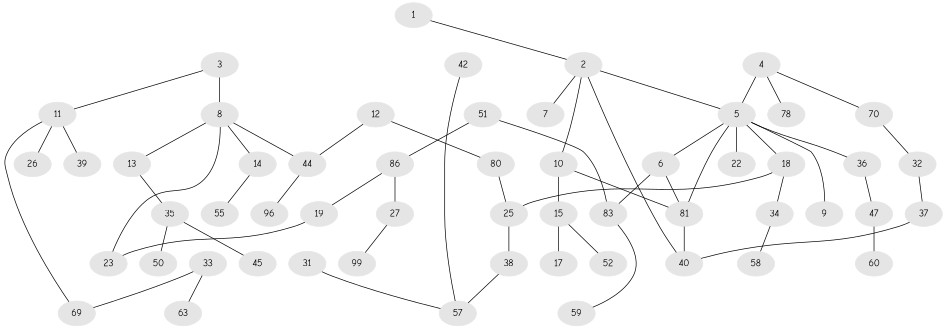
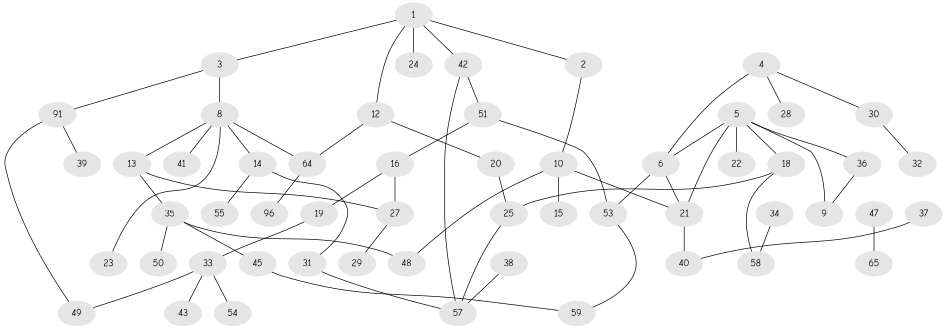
none -> (317, 40)
none -> (438, 40)
none -> (385, 62)
none -> (414, 65)
none -> (473, 90)
(660, 90) -> none
(749, 90) -> (704, 109)
(57, 115) -> (57, 115)
(545, 115) -> none
(786, 115) -> (786, 115)
(874, 115) -> (874, 115)
(33, 164) -> none
none -> (182, 164)
(307, 164) -> (307, 164)
(395, 164) -> (395, 164)
(496, 164) -> (496, 164)
(628, 167) -> none
(781, 189) -> (748, 208)
(868, 189) -> (843, 189)
(921, 189) -> none
none -> (261, 193)
none -> (339, 195)
(608, 214) -> (608, 214)
(684, 214) -> (684, 214)
(223, 238) -> (255, 242)
(509, 239) -> (479, 262)
(357, 264) -> (357, 264)
none -> (407, 264)
(559, 264) -> none
(608, 264) -> none
(874, 264) -> (874, 264)
none -> (414, 295)
(77, 313) -> (77, 313)
(183, 313) -> (183, 313)
none -> (233, 313)
